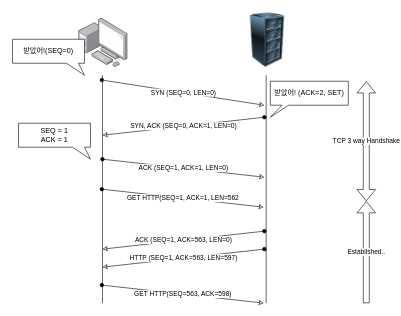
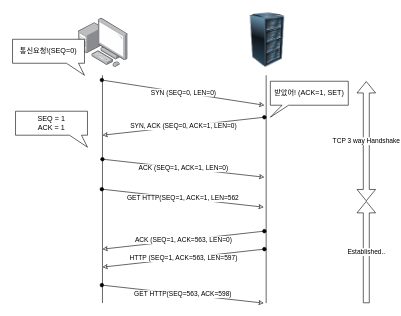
(48, 51) -> (48, 51)
(309, 93) -> (309, 93)
(54, 141) -> (51, 129)
